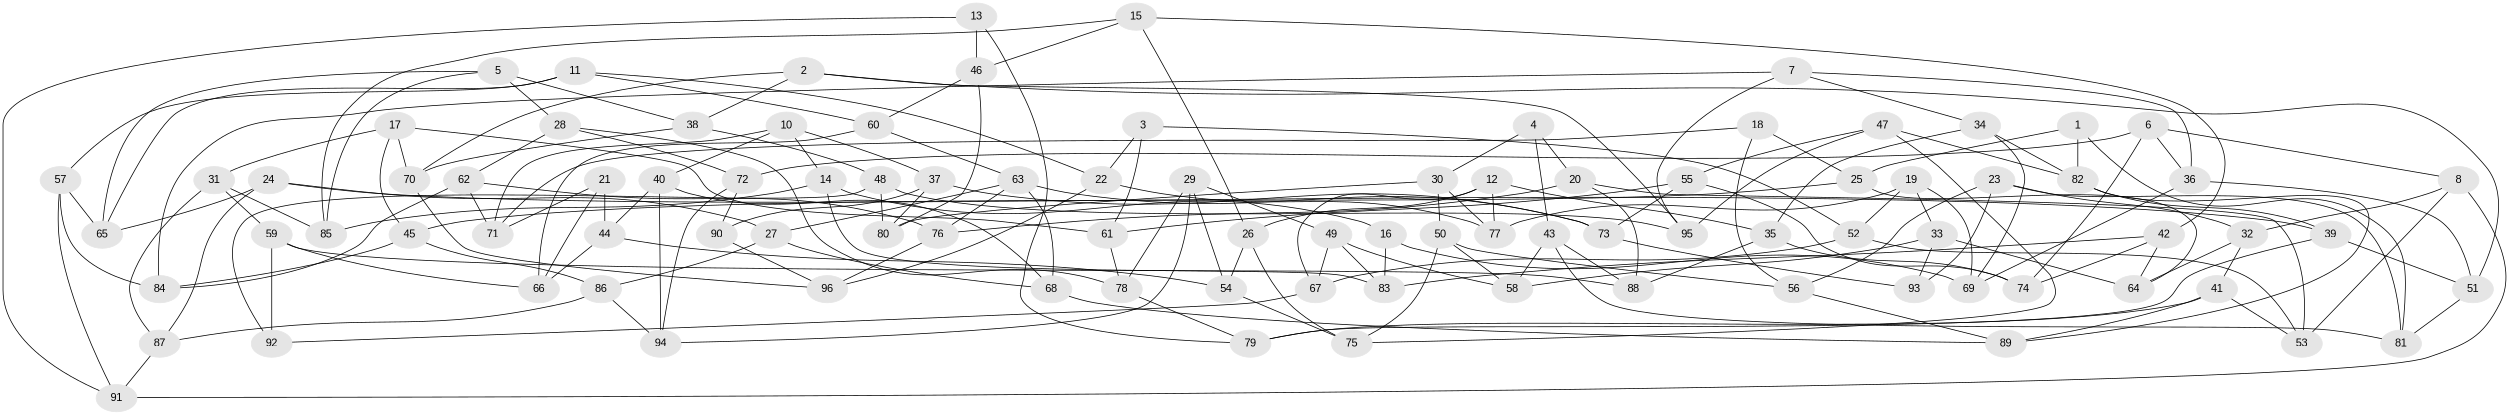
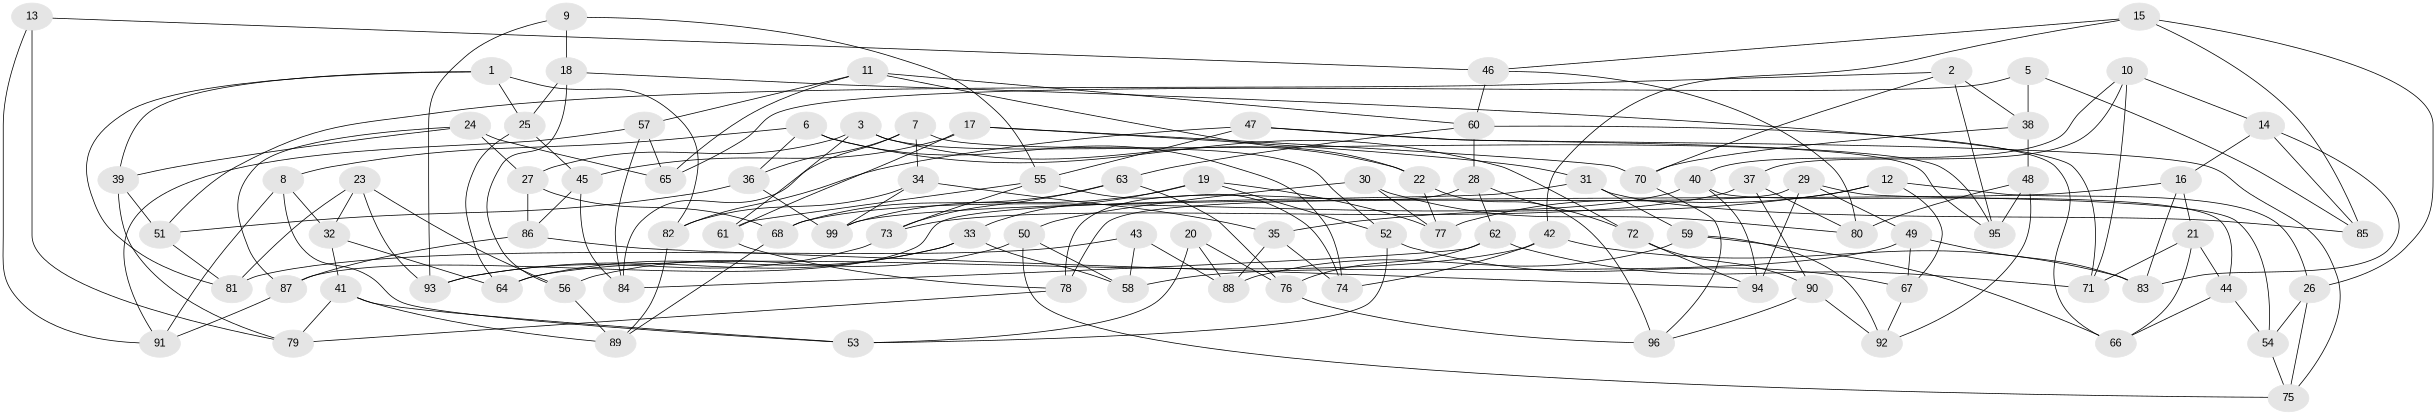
none -> (566, 17)
(526, 96) -> (1474, 150)
(1534, 126) -> none
(895, 208) -> (687, 153)
(2255, 212) -> (277, 81)
none -> (2189, 214)
(1969, 289) -> (832, 235)
none -> (1847, 316)
